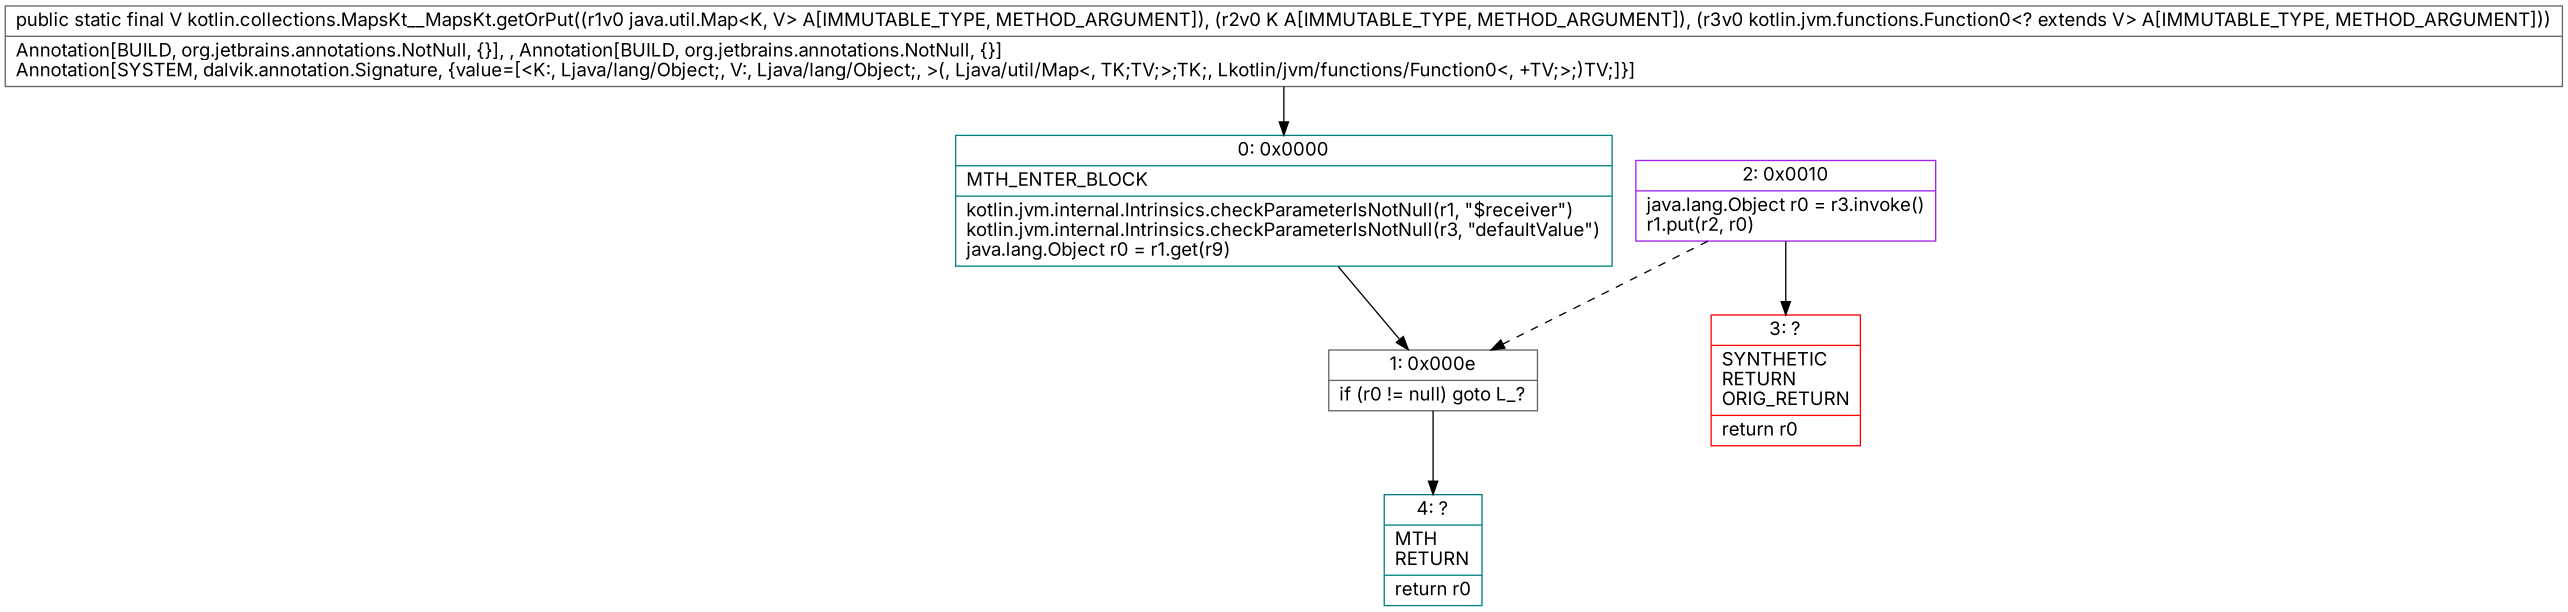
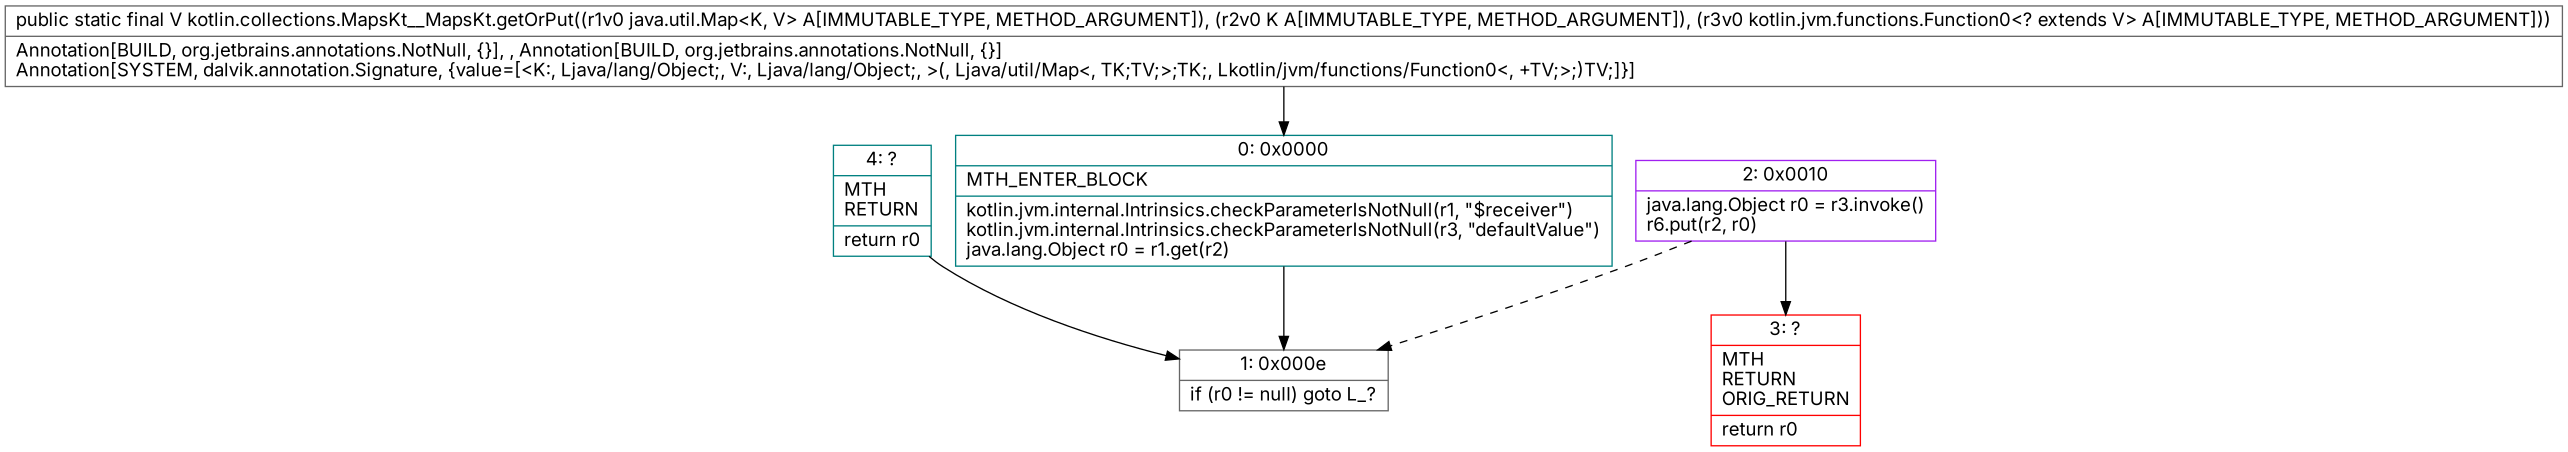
(1701, 225) -> (1703, 225)
(1099, 250) -> (1098, 250)
(1775, 360) -> (1744, 360)
(1433, 446) -> (1043, 316)
